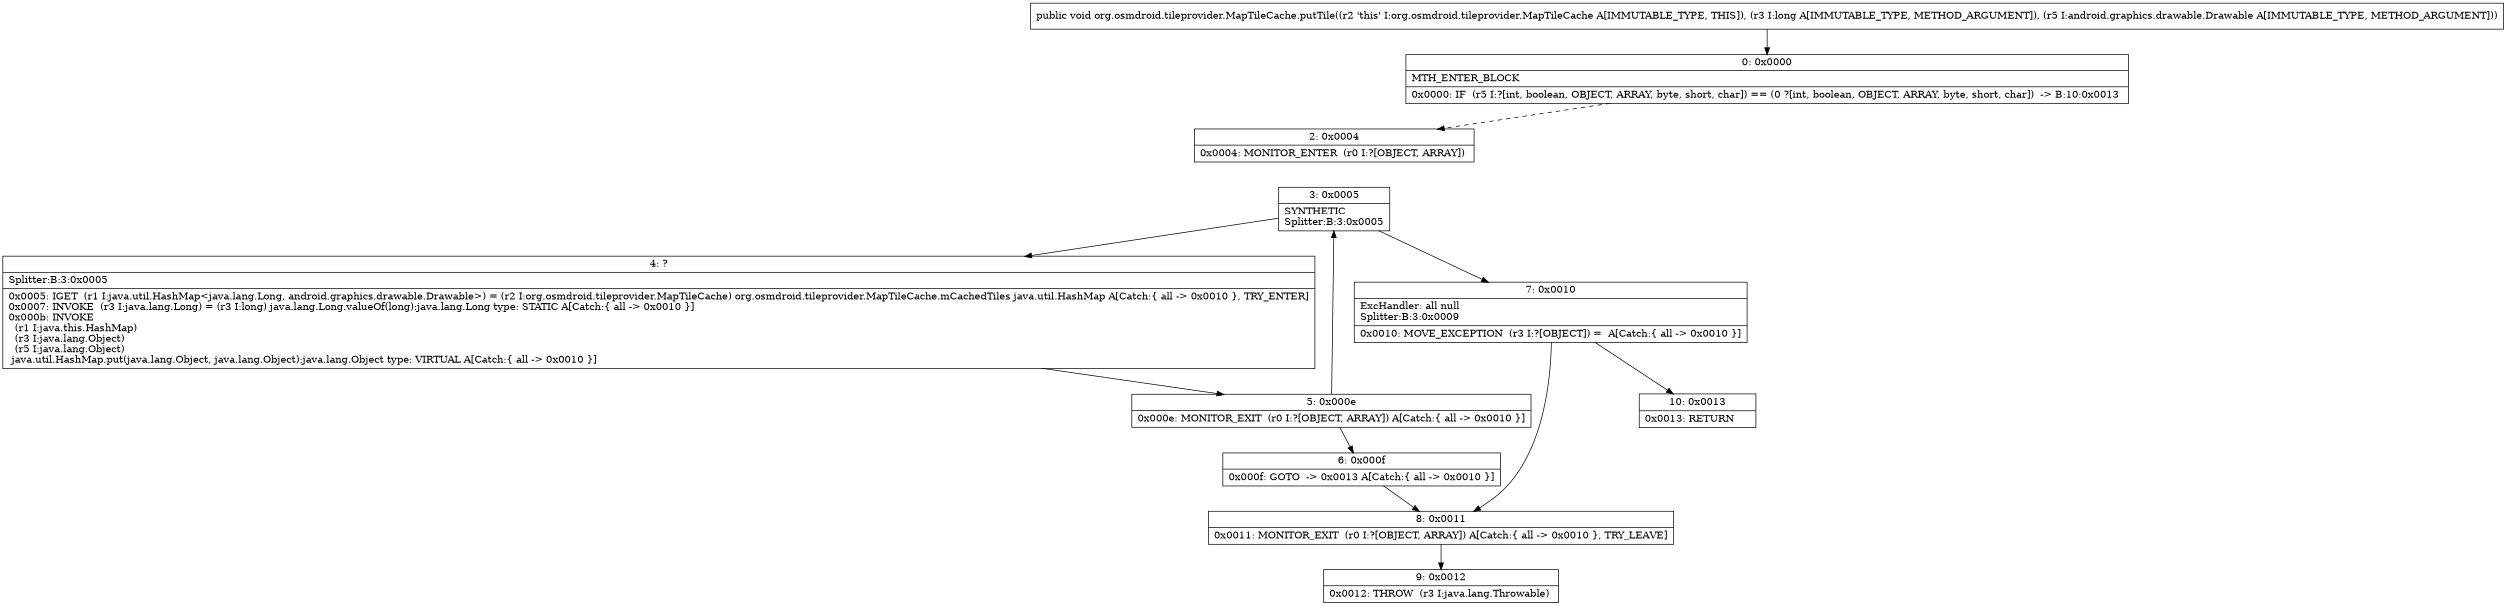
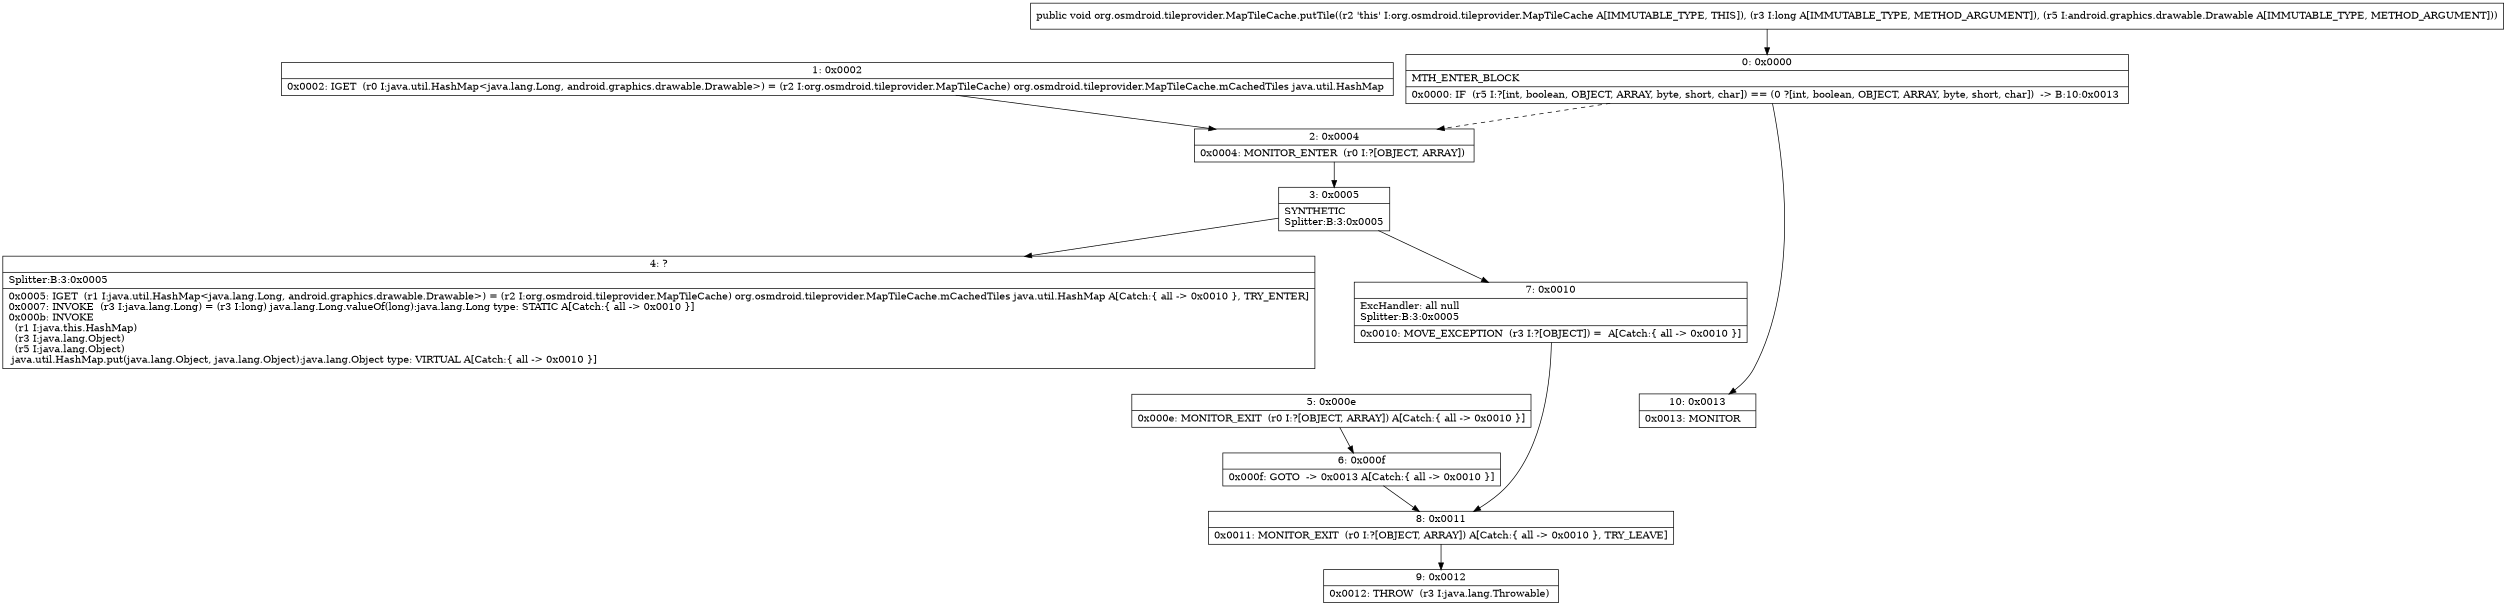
none -> (837, 79)
(1333, 316) -> (1334, 171)
(1410, 317) -> (1410, 317)
(1631, 366) -> (1783, 252)
(1129, 381) -> none
(1694, 419) -> (1698, 419)
